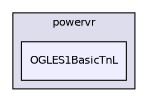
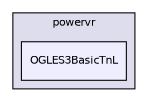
(74, 61) -> (74, 61)
